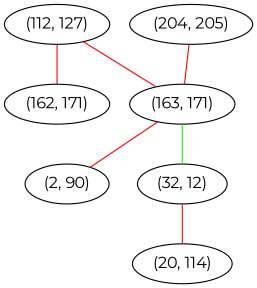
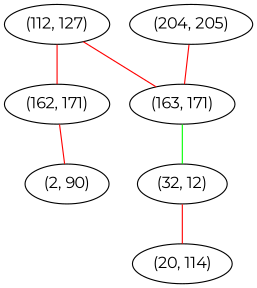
(124, 145) -> (62, 144)
